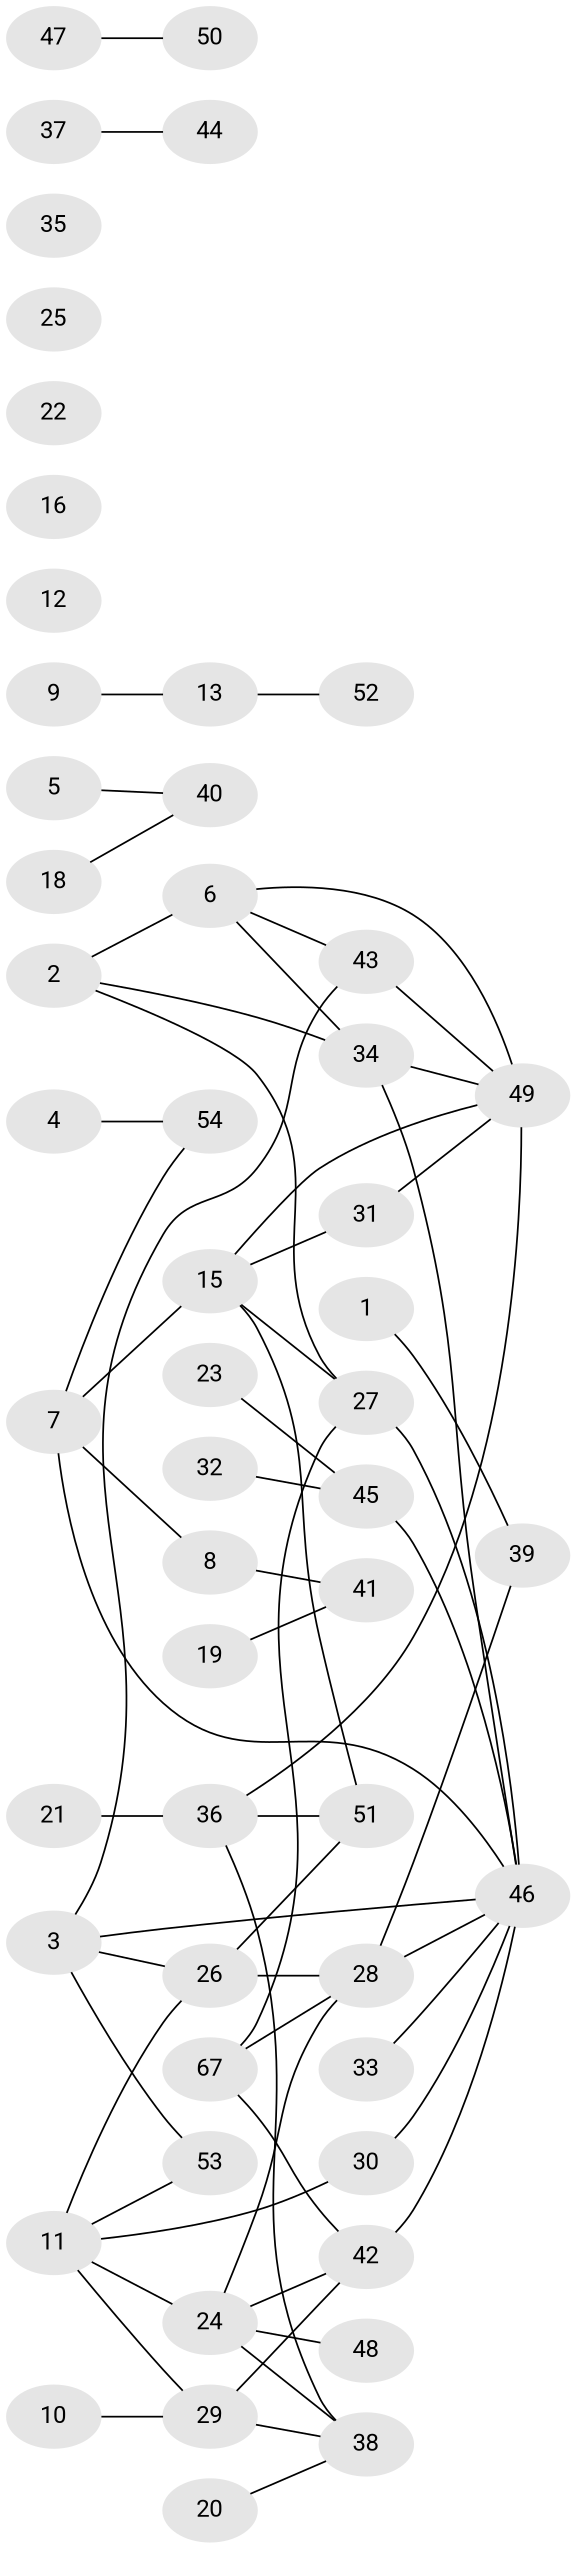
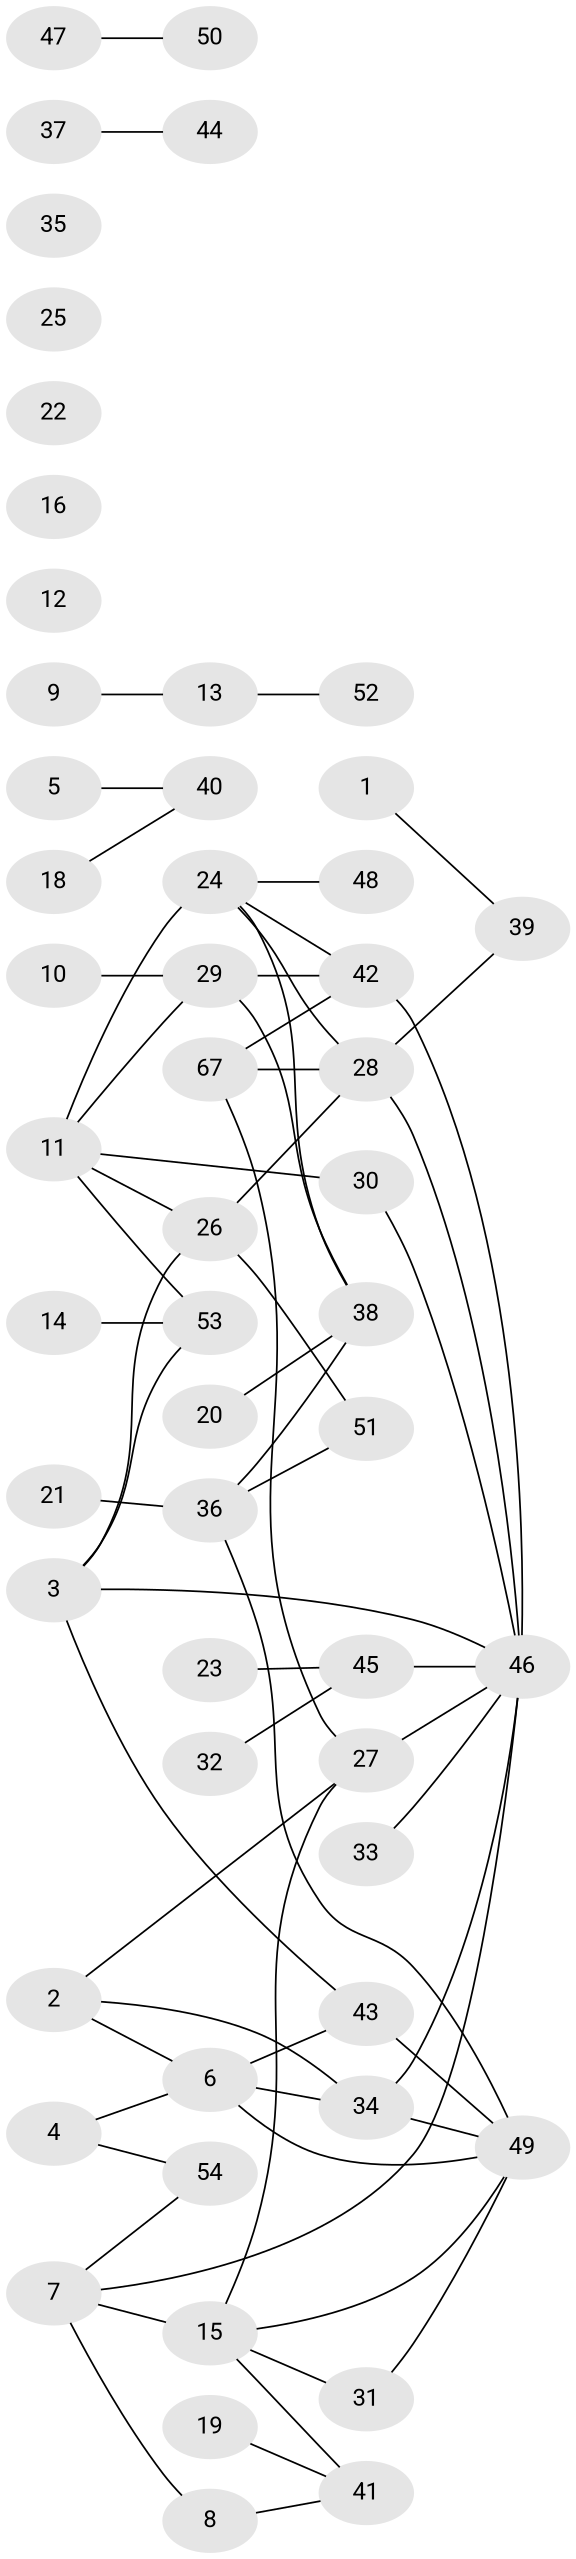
none -> (54, 1323)
(305, 1541) -> (288, 2413)
none -> (132, 2107)
